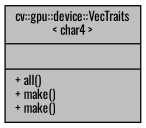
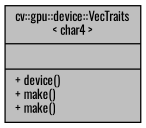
(29, 81) -> (38, 81)
